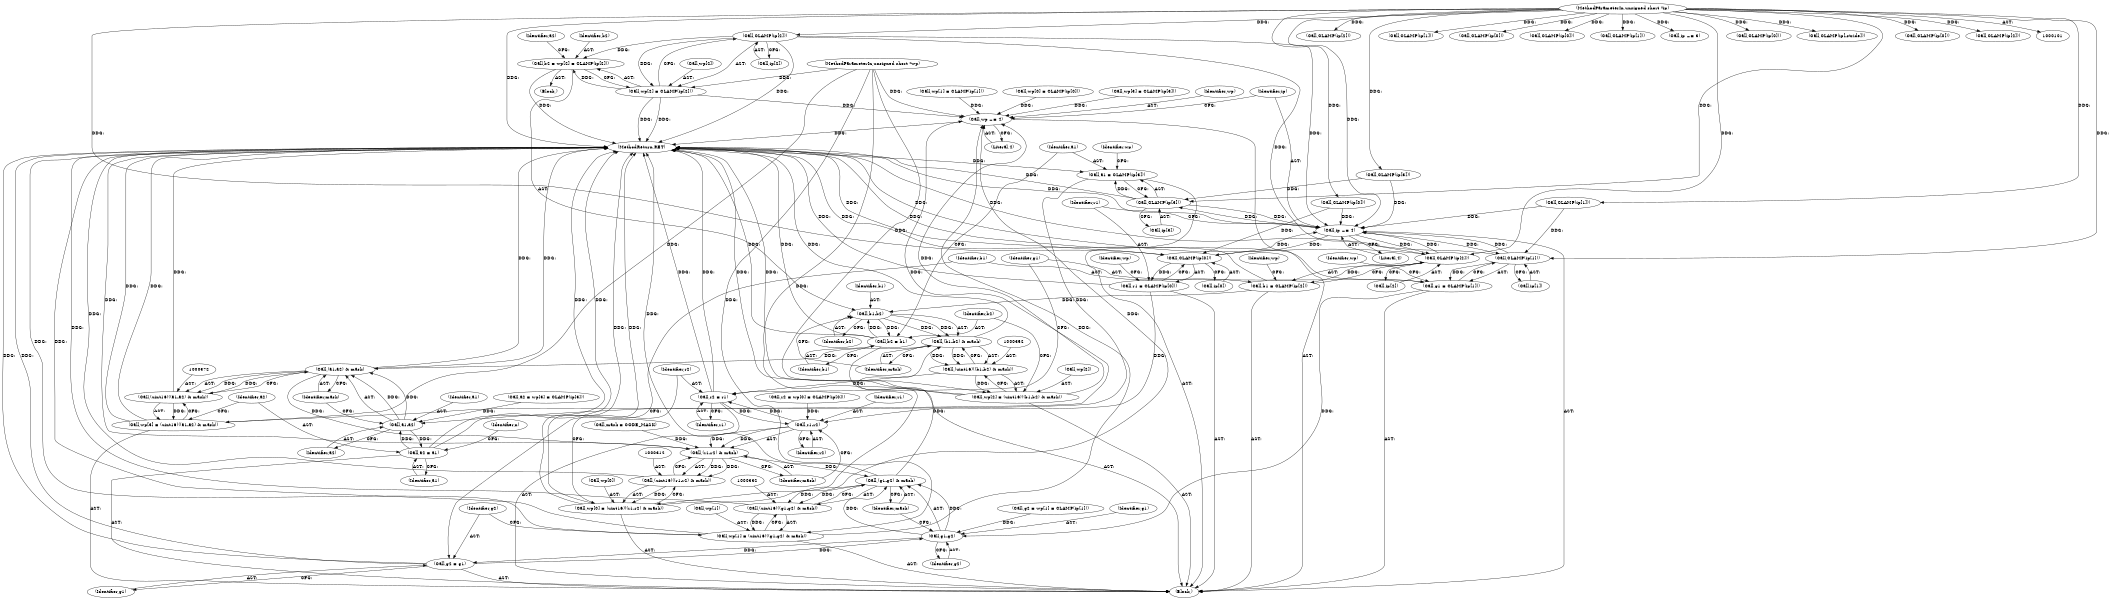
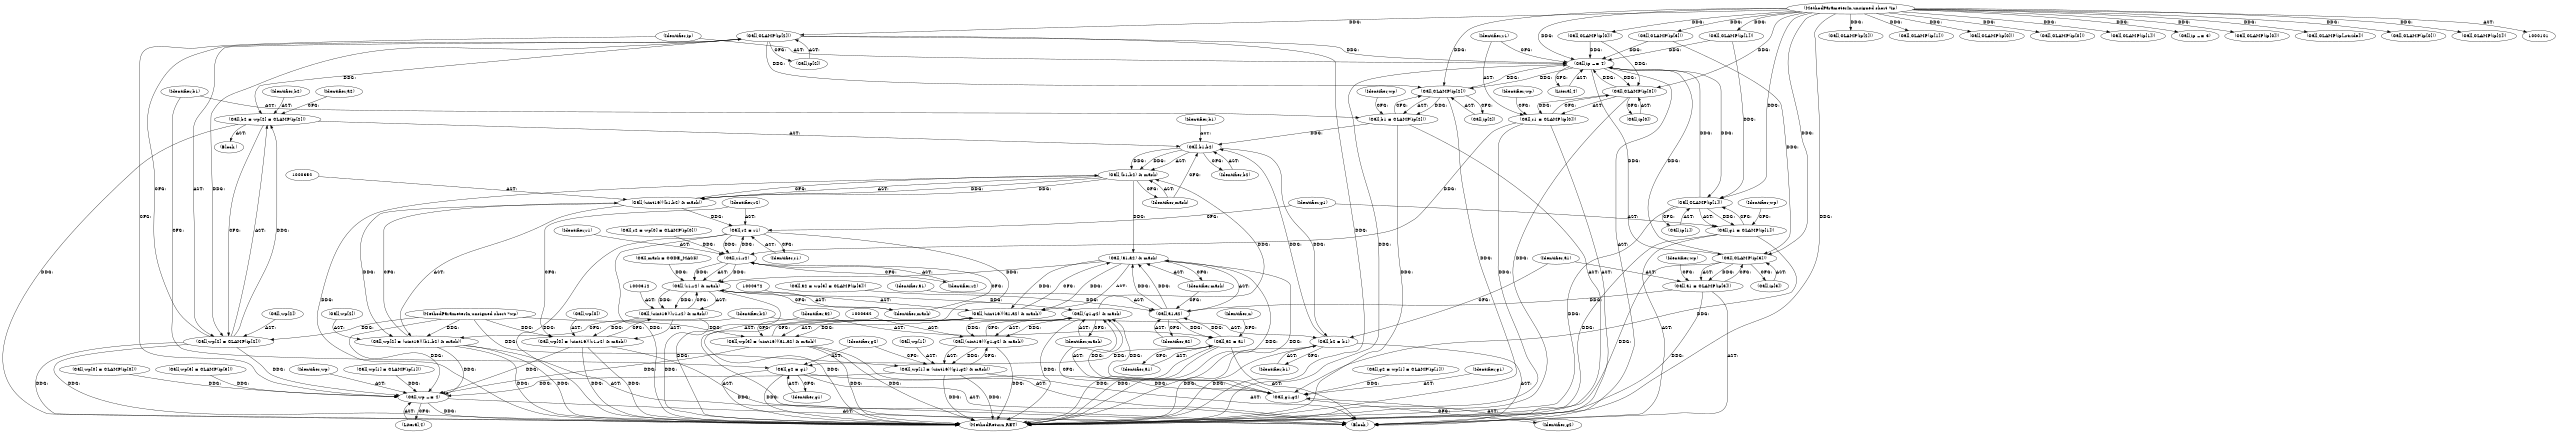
(898, 159) -> (1395, 417)
(699, 550) -> (1014, 363)
